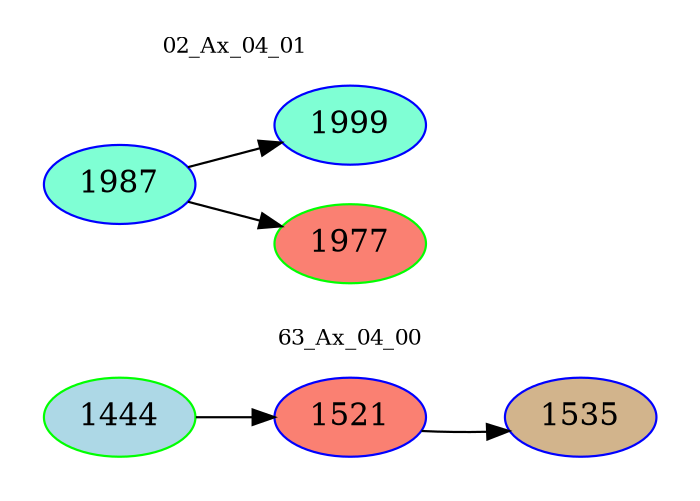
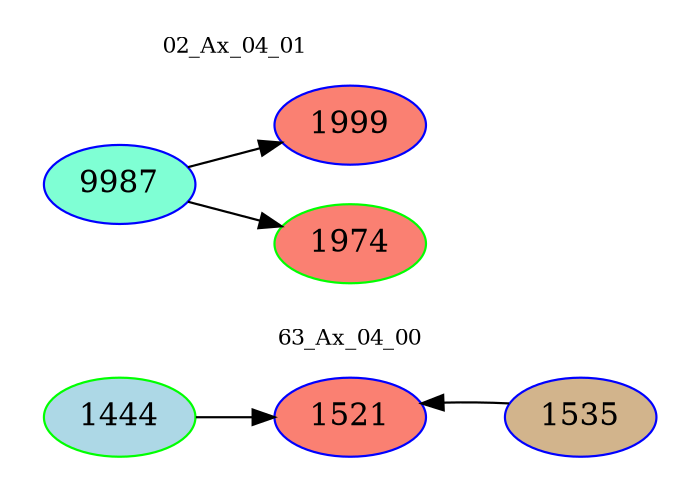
(350, 125) -> (350, 125)
(120, 184) -> (120, 184)
(350, 244) -> (350, 244)
(454, 432) -> (476, 402)
